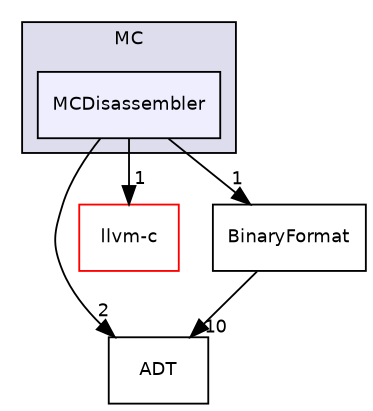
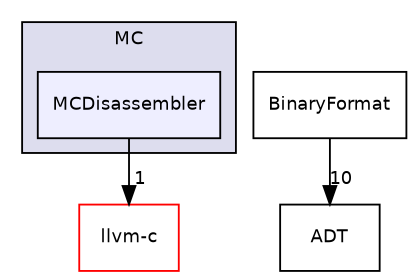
(202, 166) -> none
(56, 233) -> none
